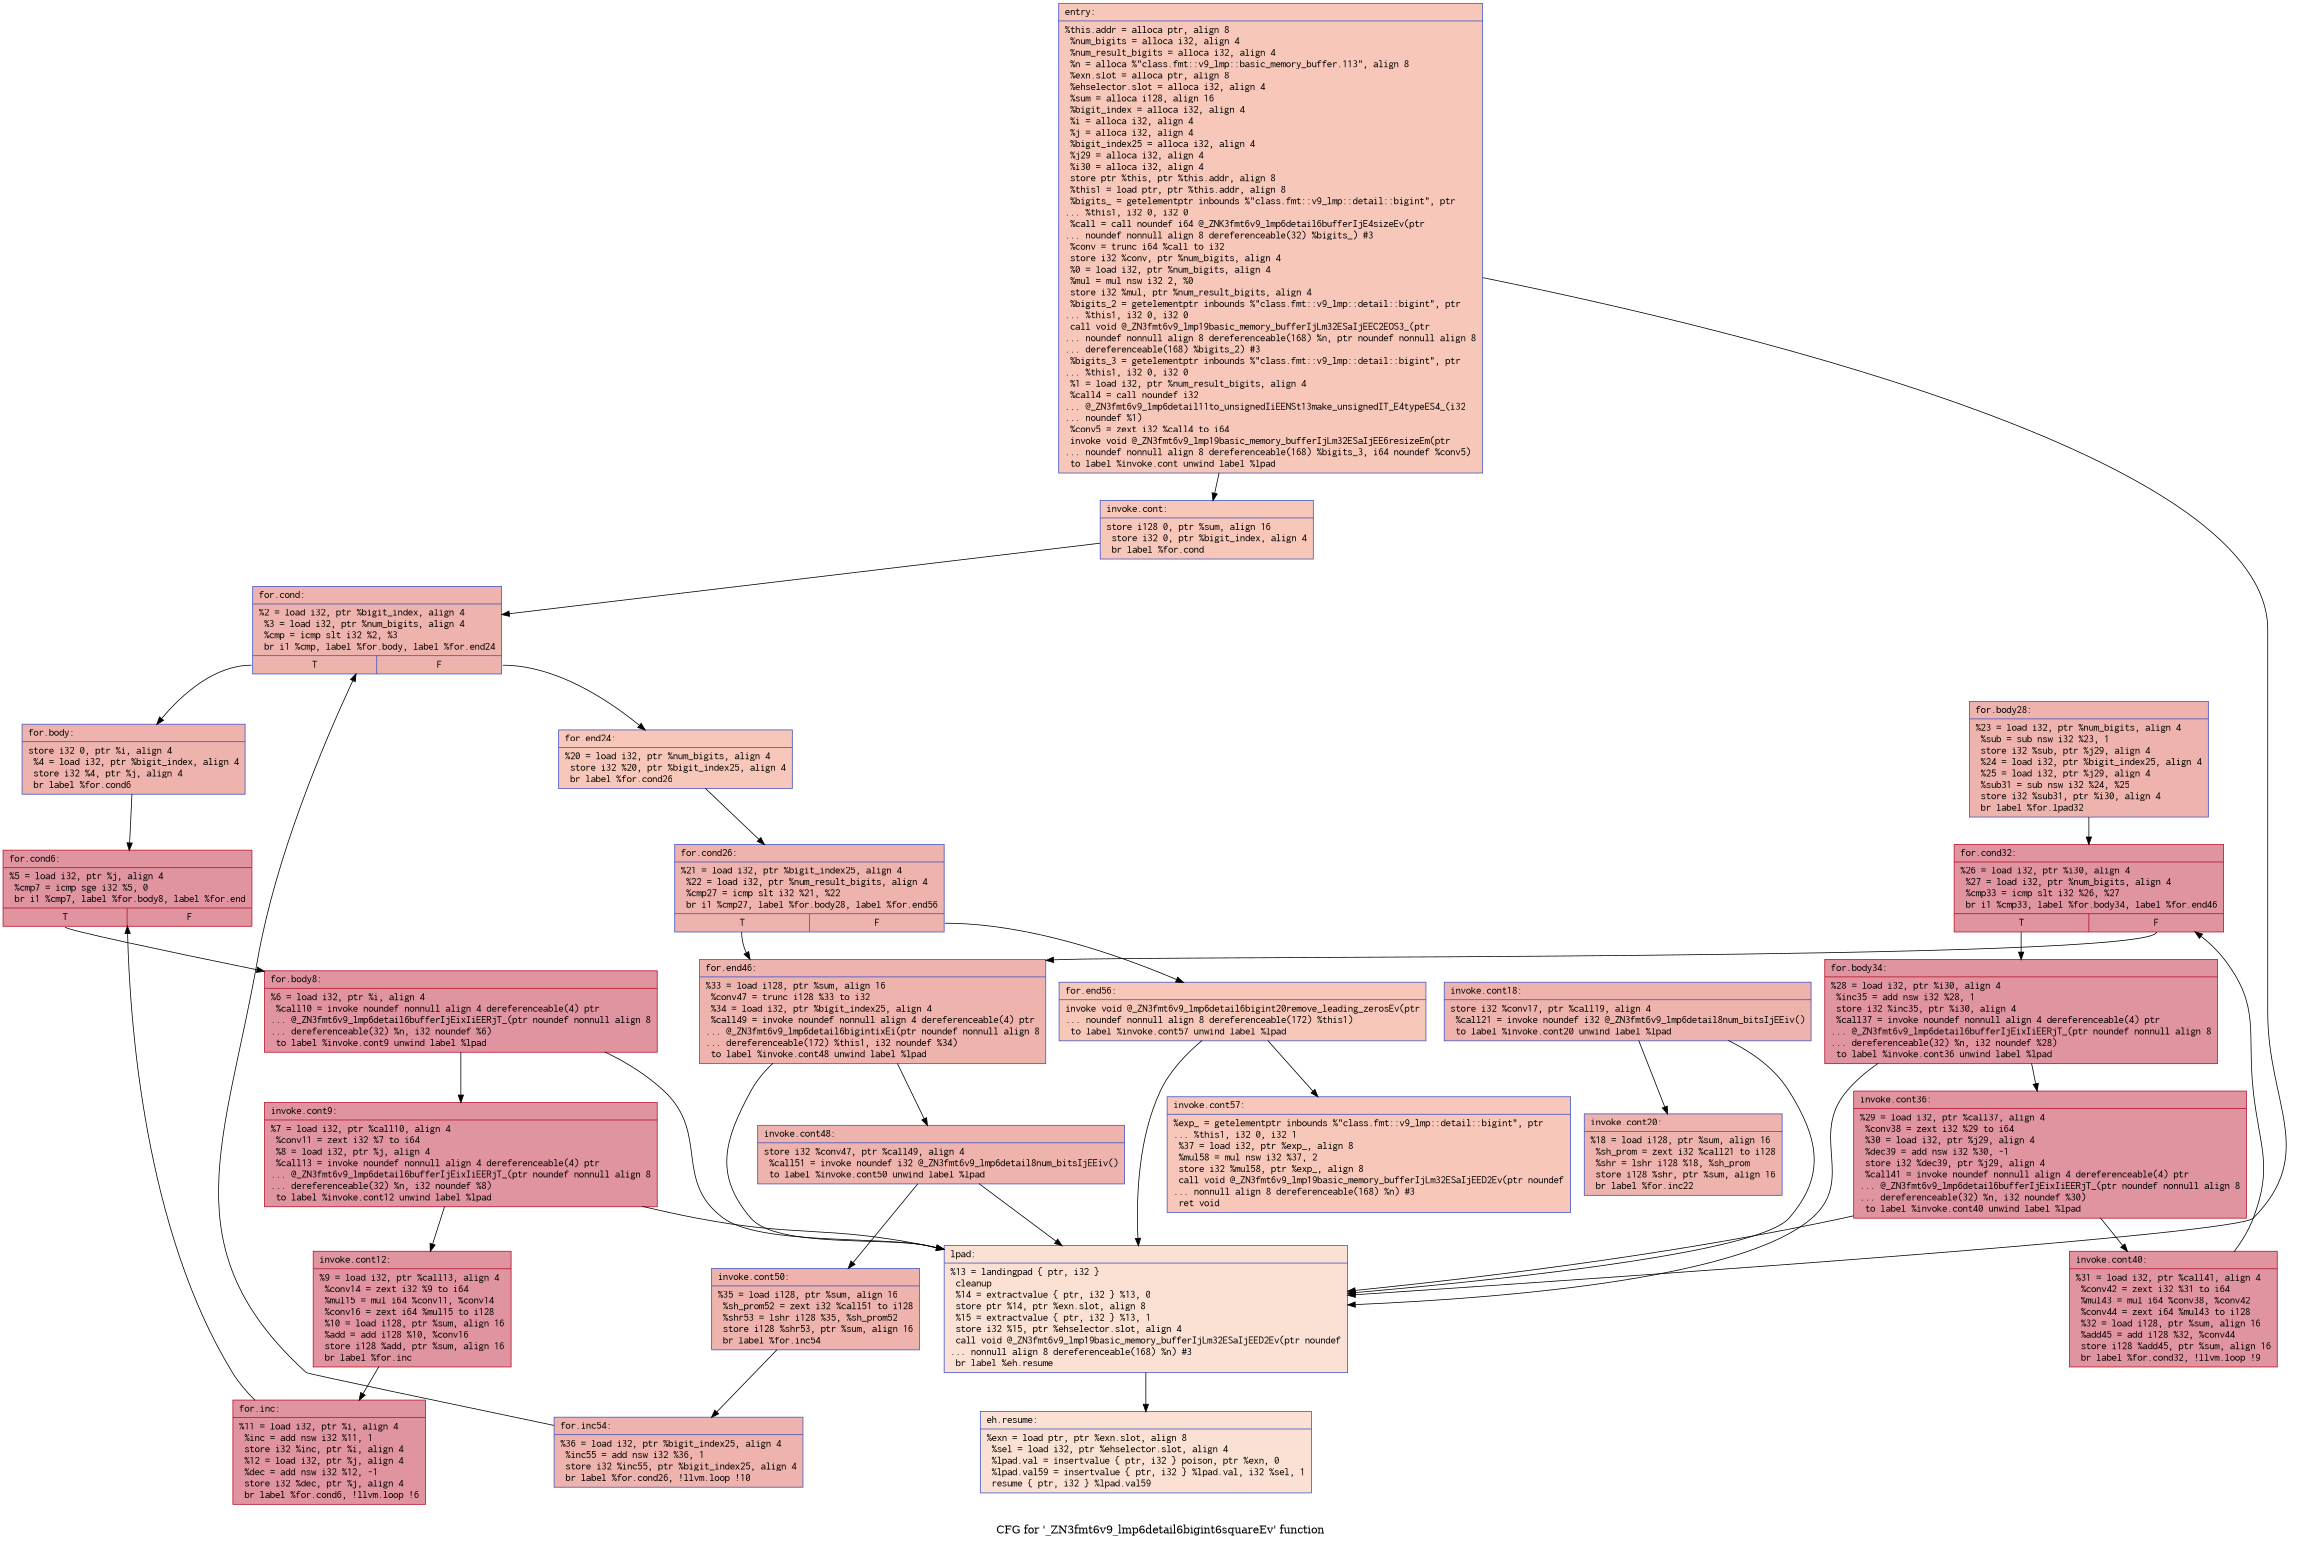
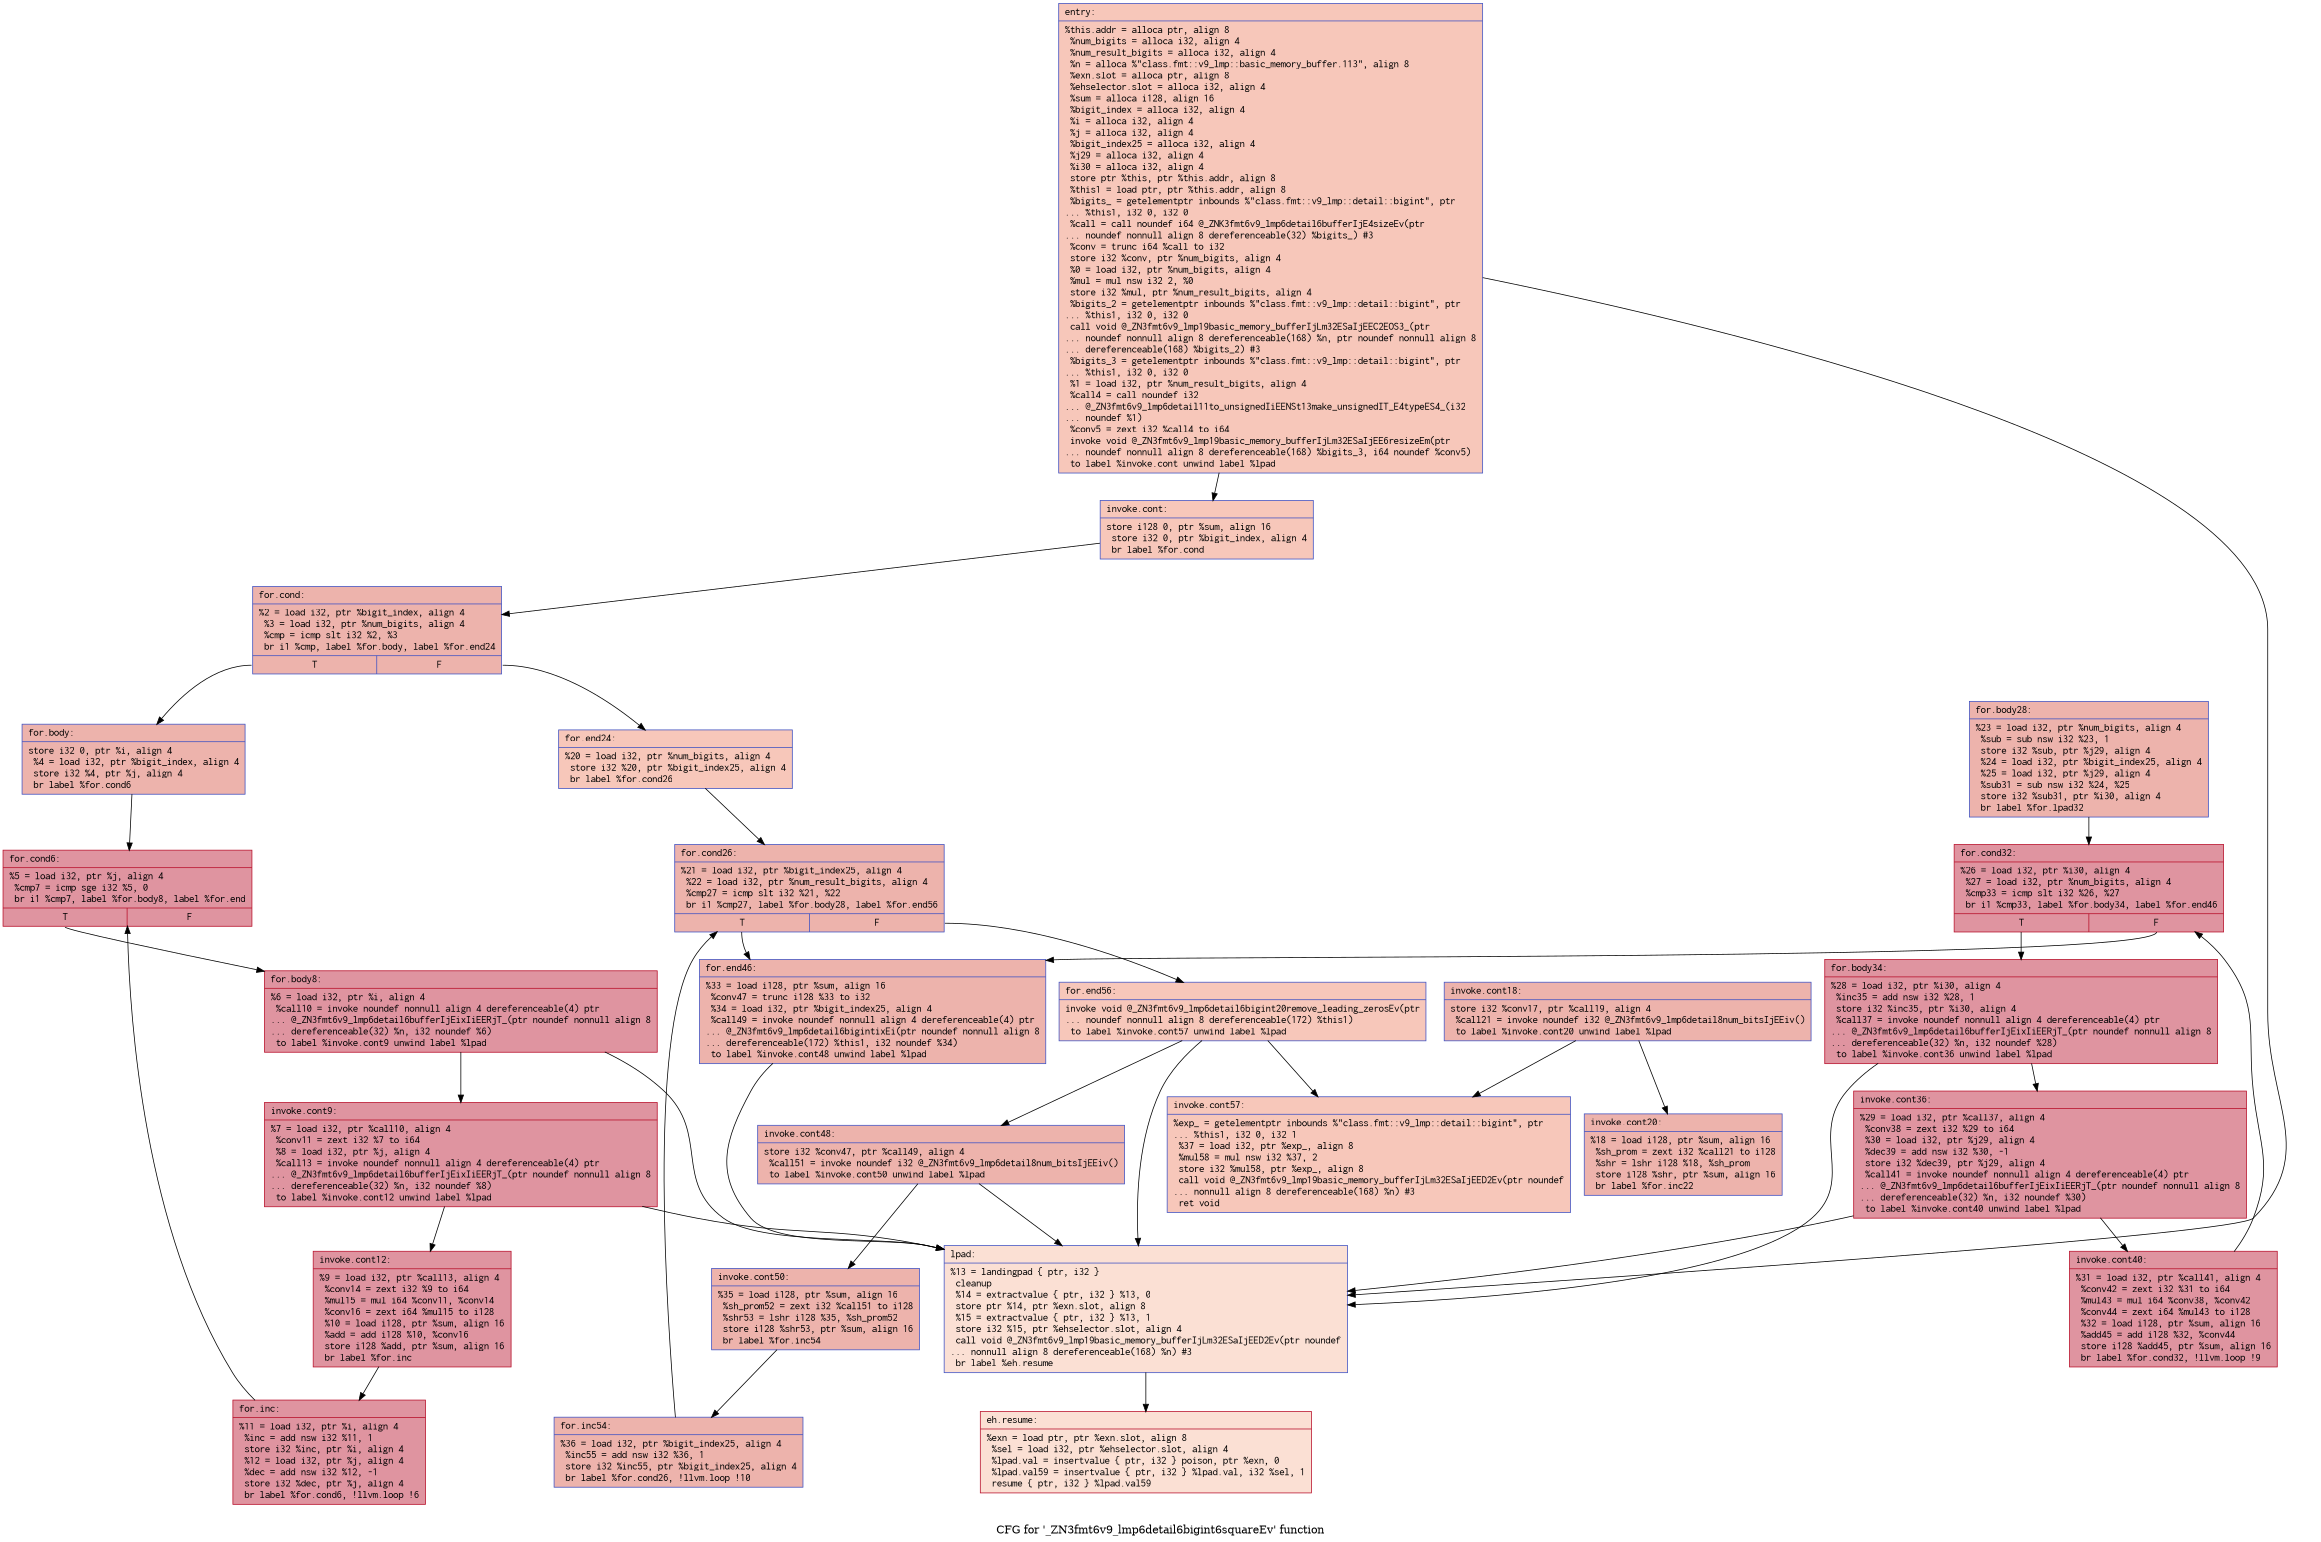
(911, 1091) -> (1095, 1081)
(221, 1157) -> (664, 1172)
(1684, 1252) -> (1528, 1067)
(1146, 1452) -> (1146, 1452)
